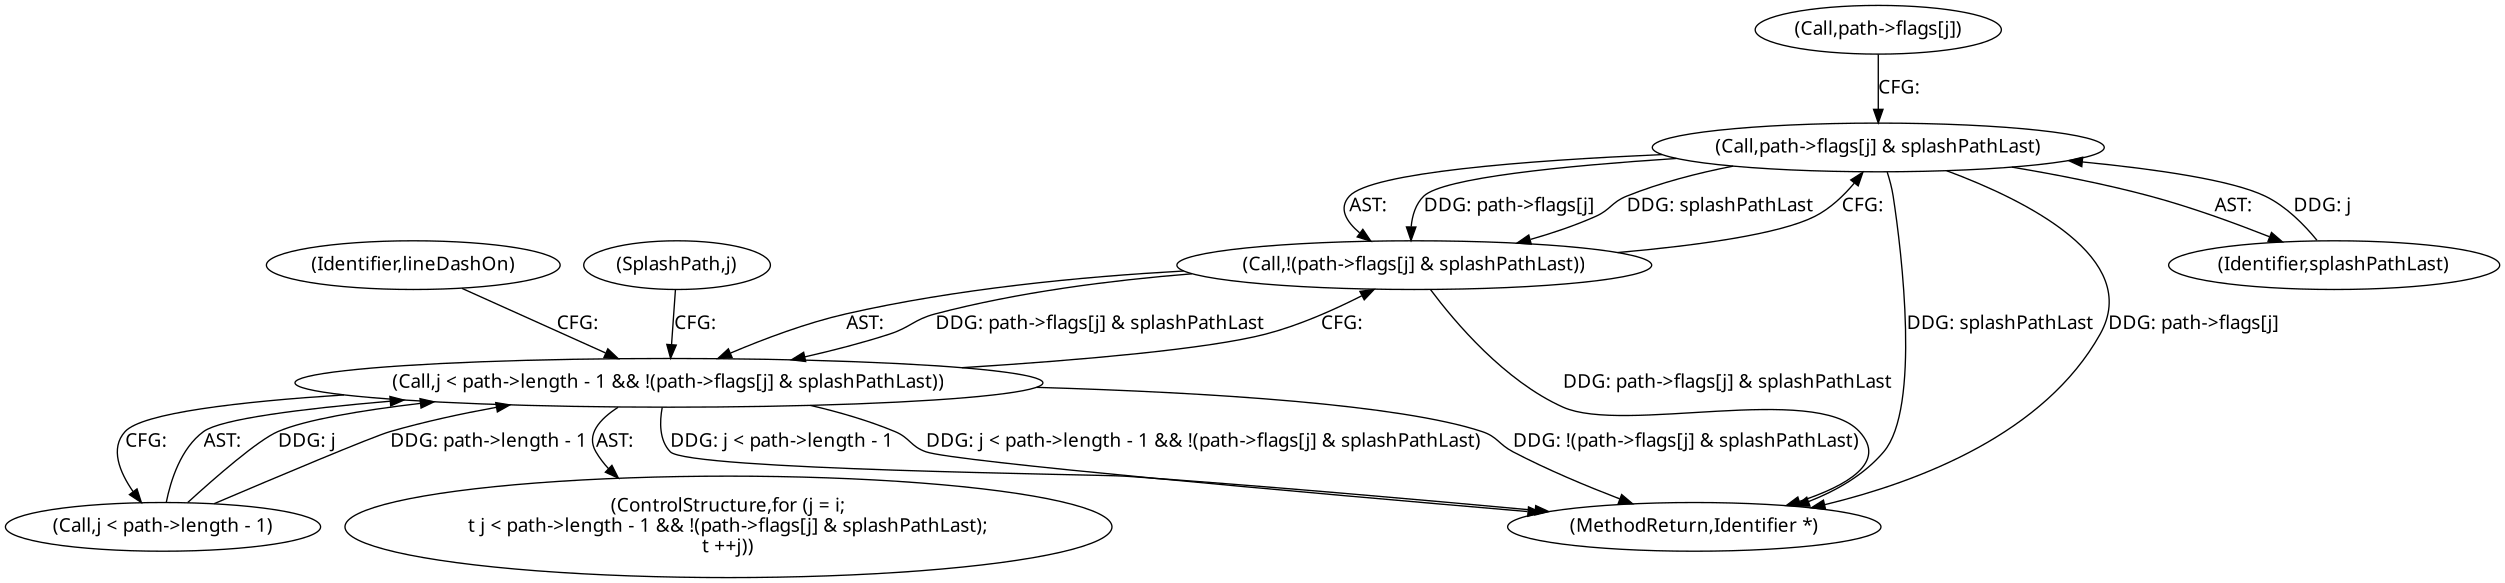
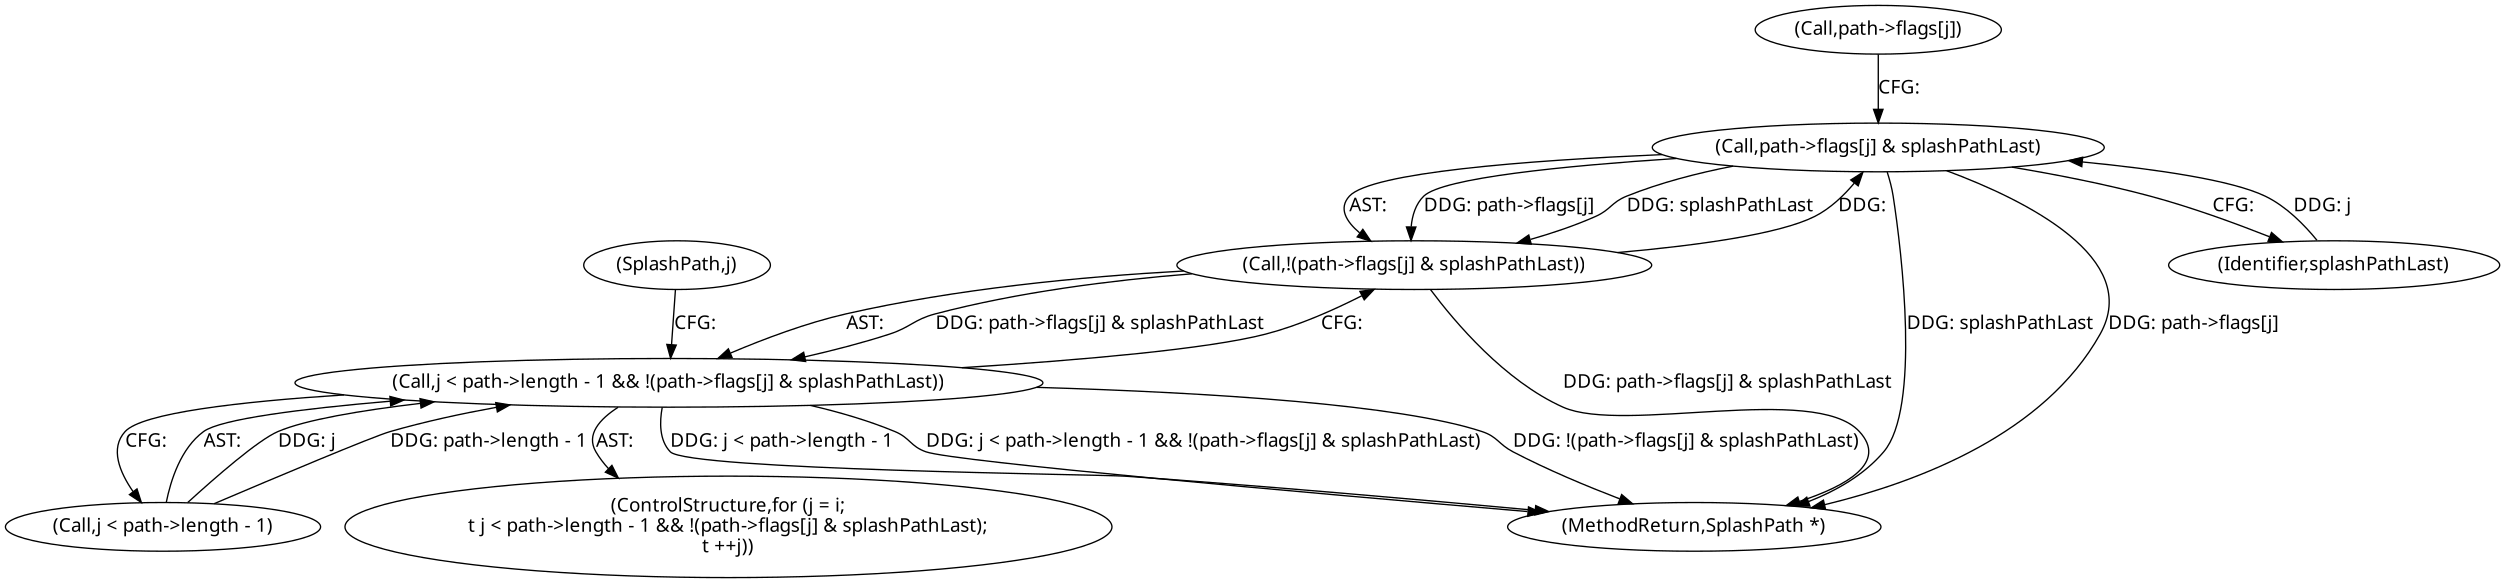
(1865, 206) -> (1865, 206)
(2236, 206) -> (2236, 206)
(413, 265) -> none
(1694, 527) -> (1694, 527)
